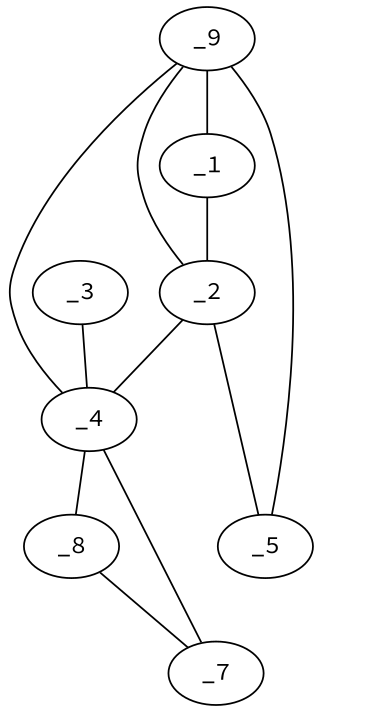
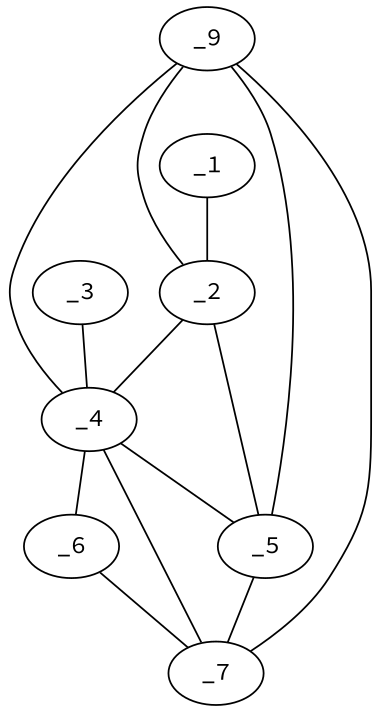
(207, 102) -> (371, 357)
none -> (177, 483)
(72, 546) -> (72, 546)
none -> (241, 610)
